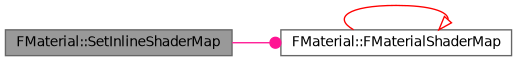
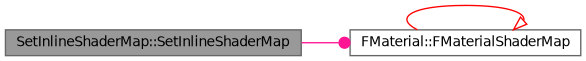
(119, 43) -> (153, 43)
